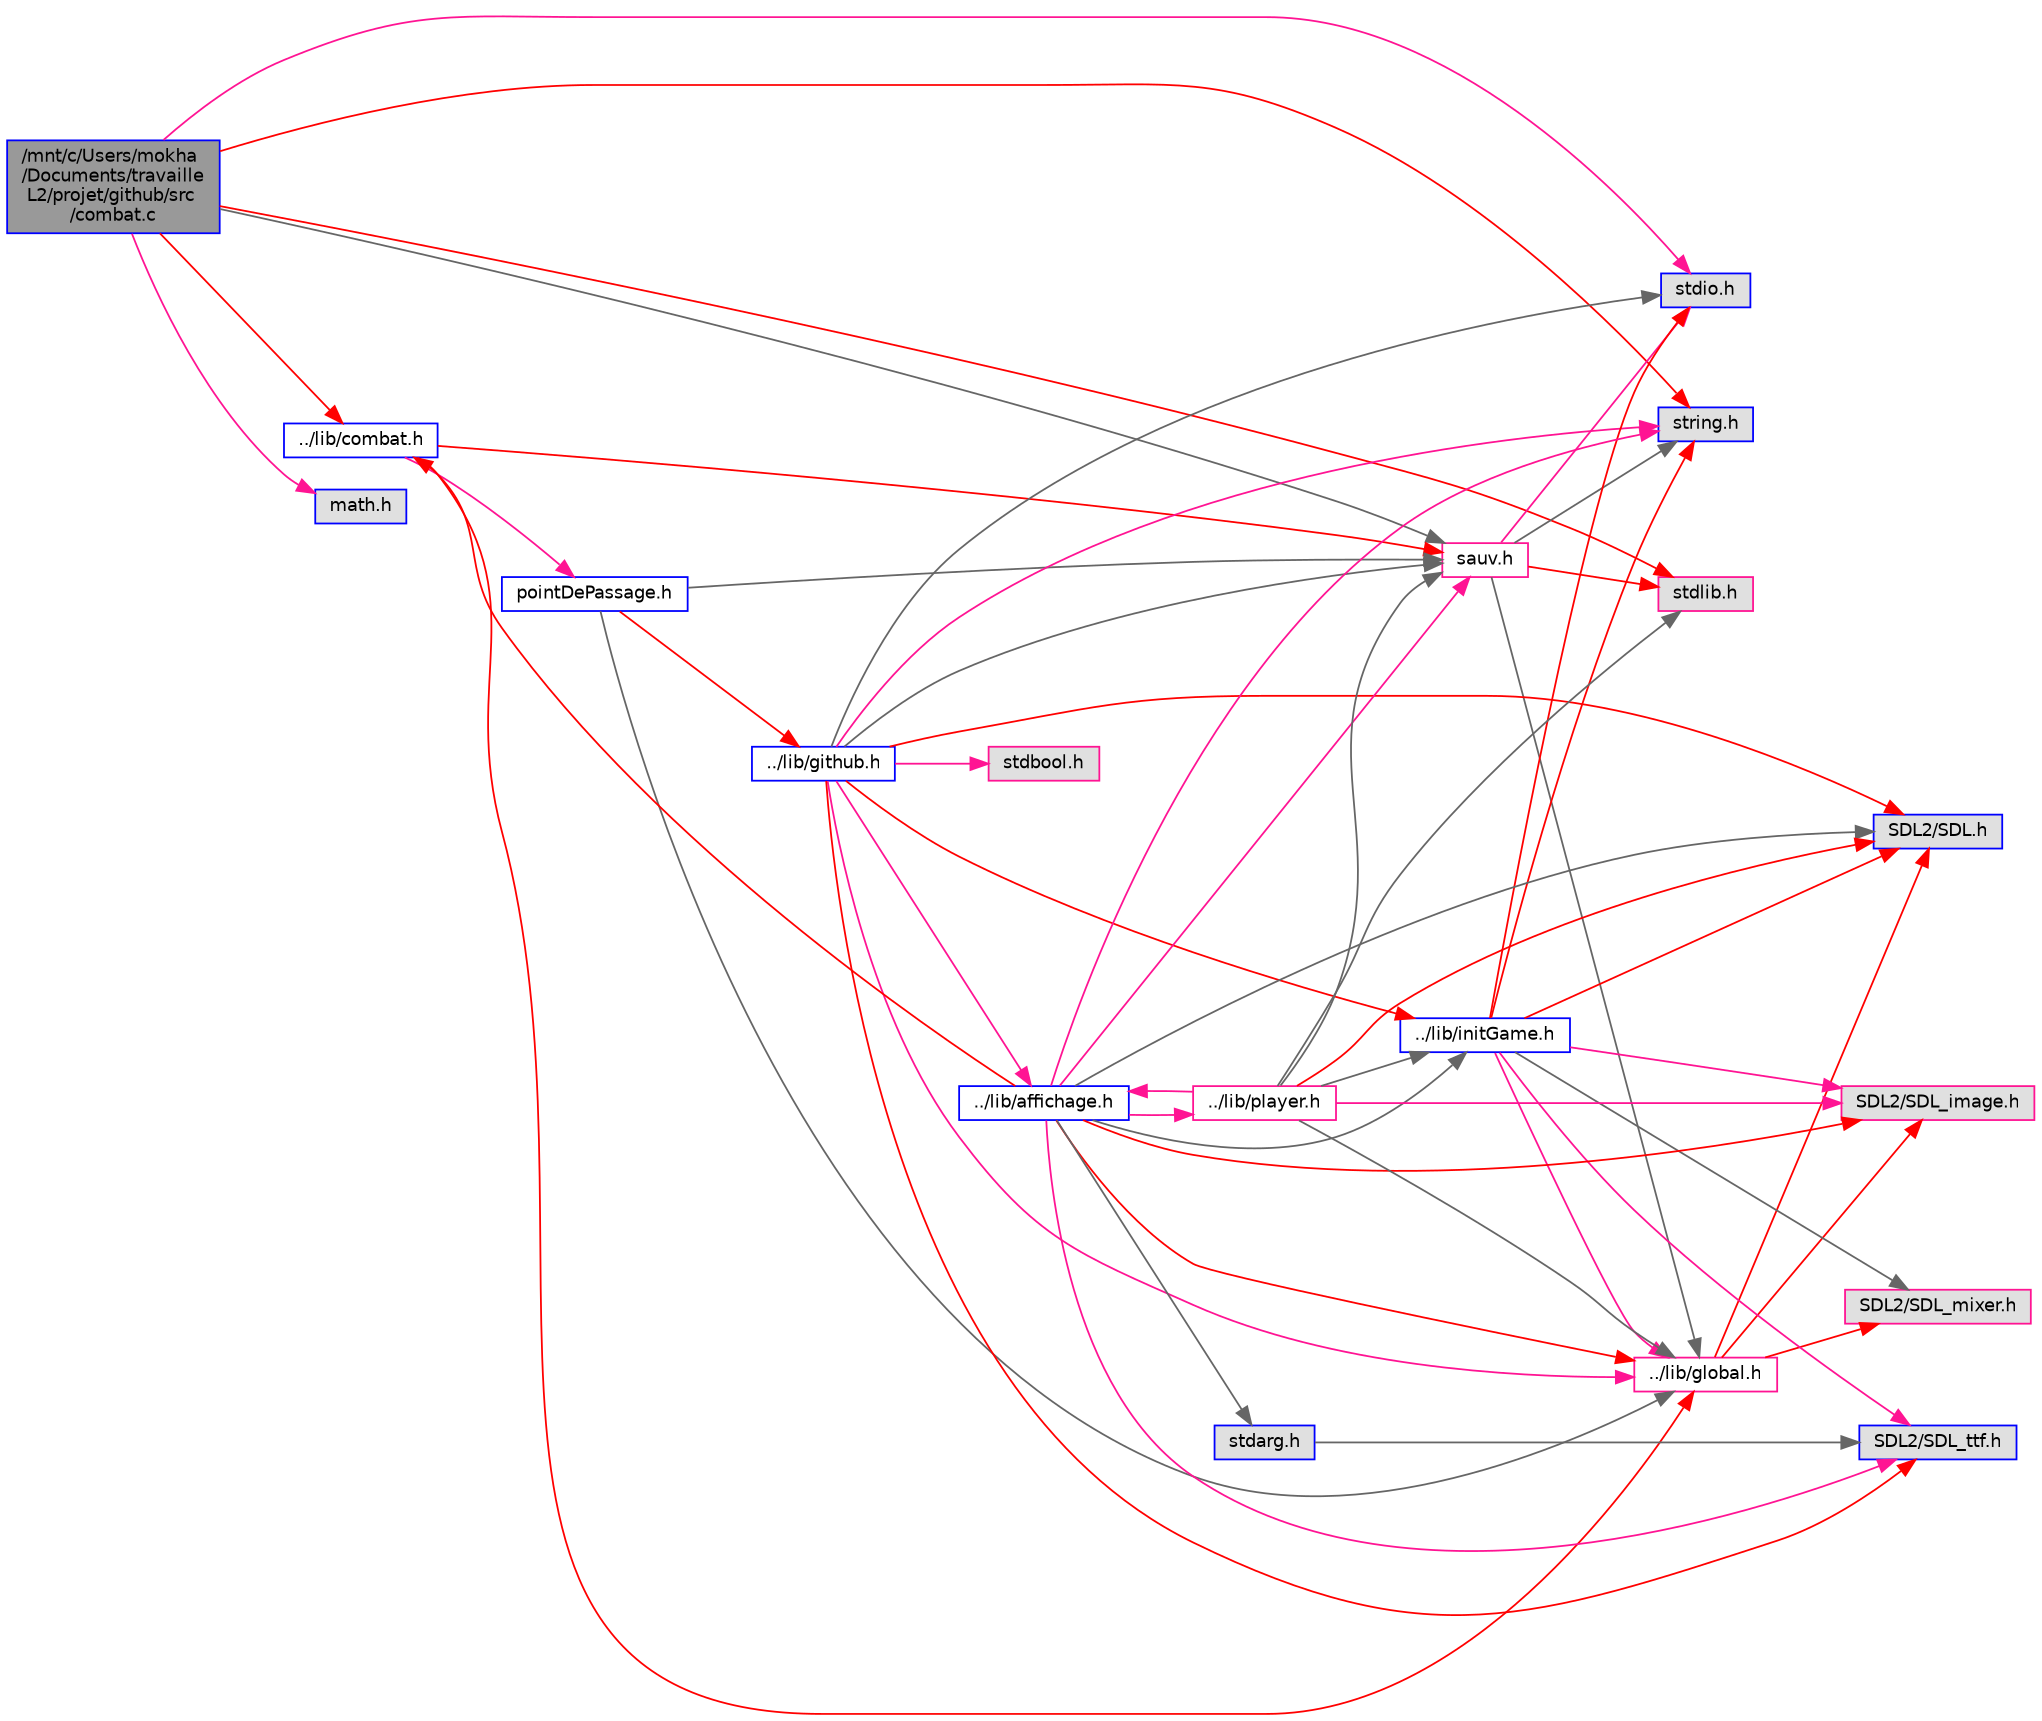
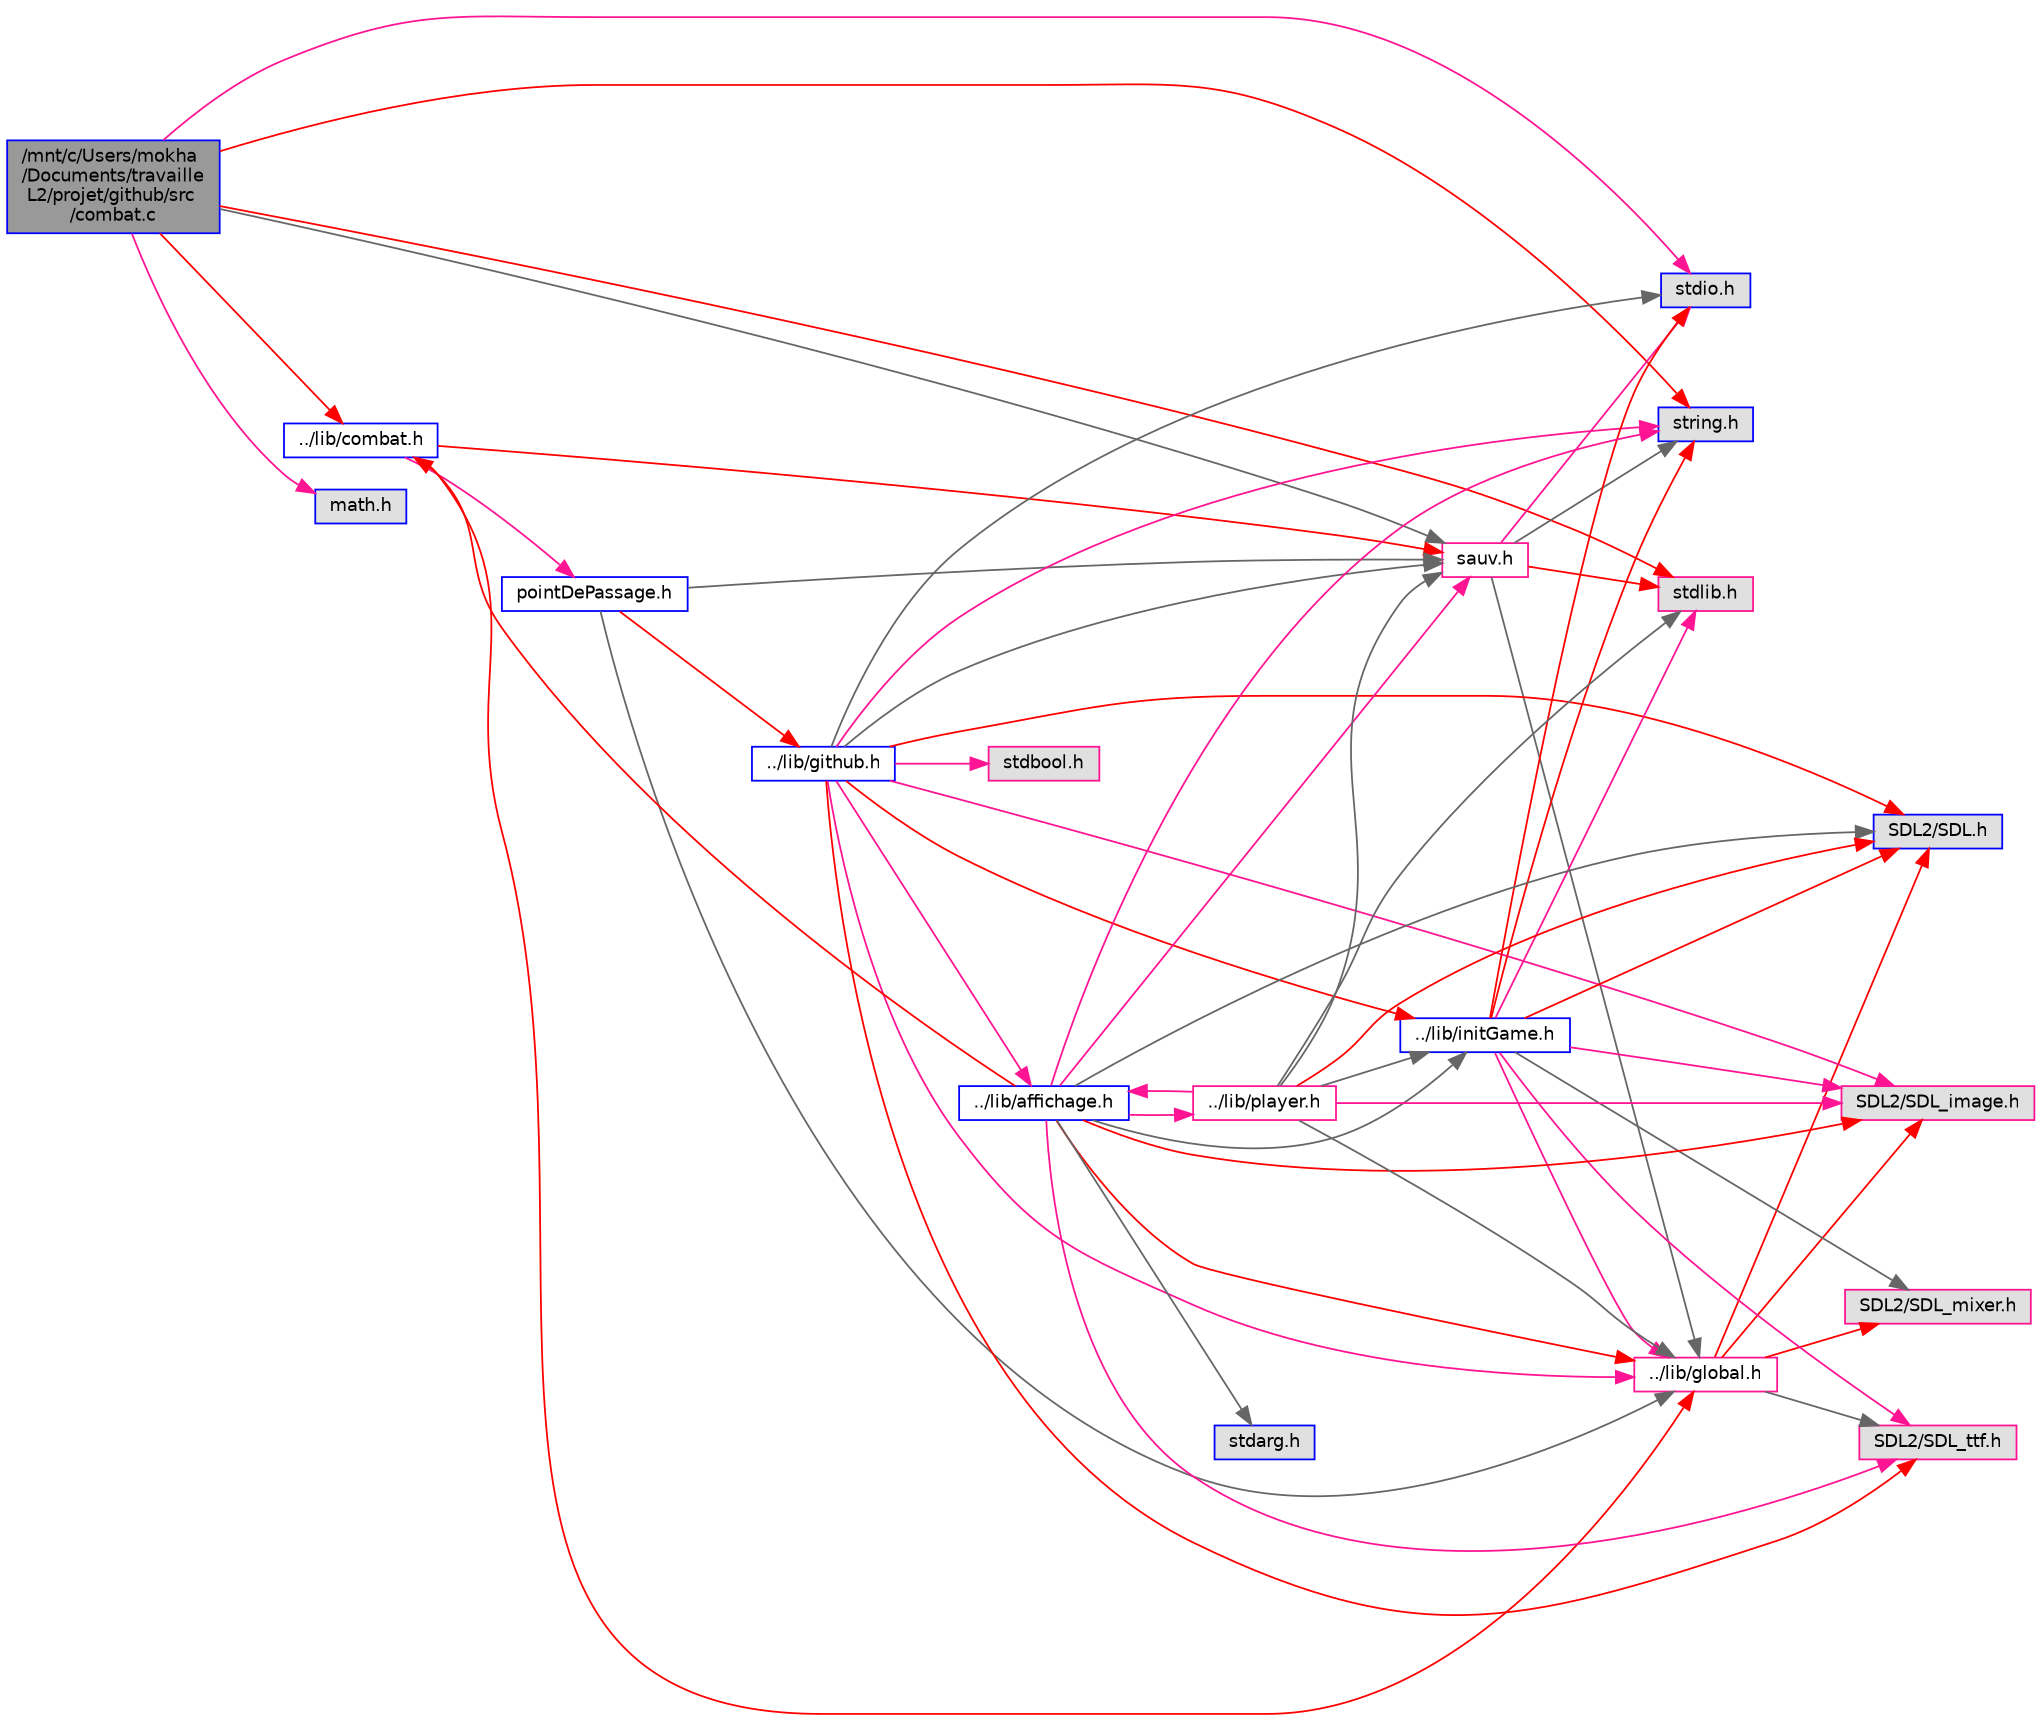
none -> (1591, 823)
none -> (1387, 920)
(1604, 1442) -> (1813, 1406)
(1938, 1442) -> (1938, 1442)
